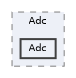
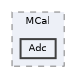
(38, 22) -> (38, 22)
